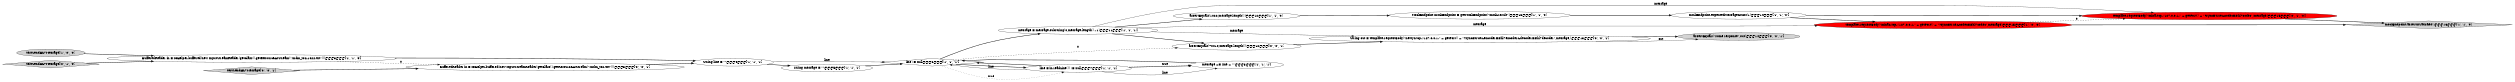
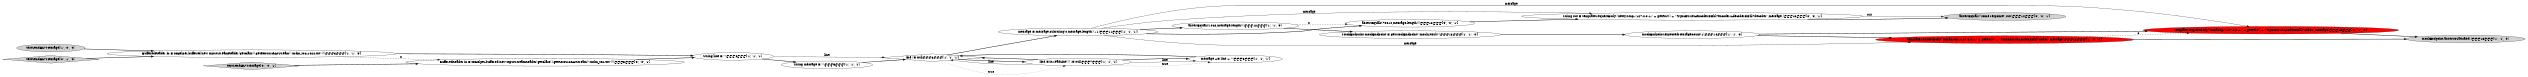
(2429, 25) -> (2466, 39)
(1064, 52) -> (1321, 25)
